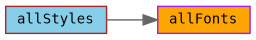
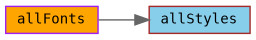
(125, 20) -> (117, 20)
